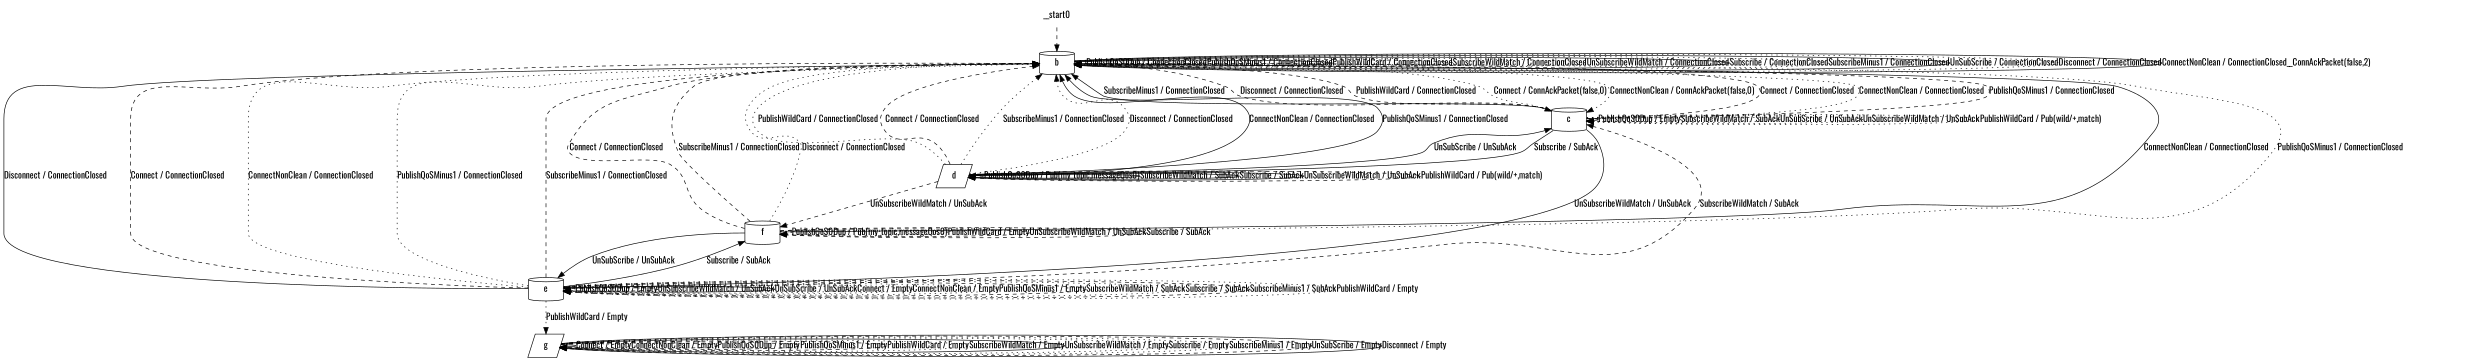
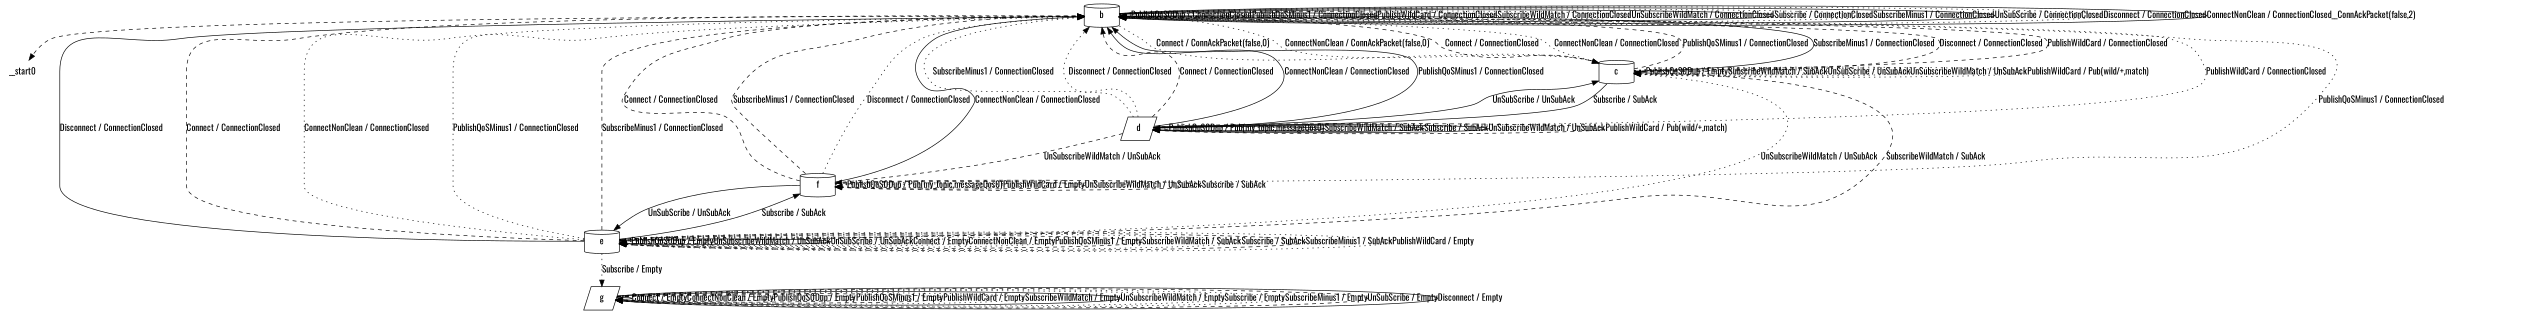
(1057, 36) -> (502, 19)
(1120, 265) -> (1301, 219)
(587, 318) -> (632, 270)
